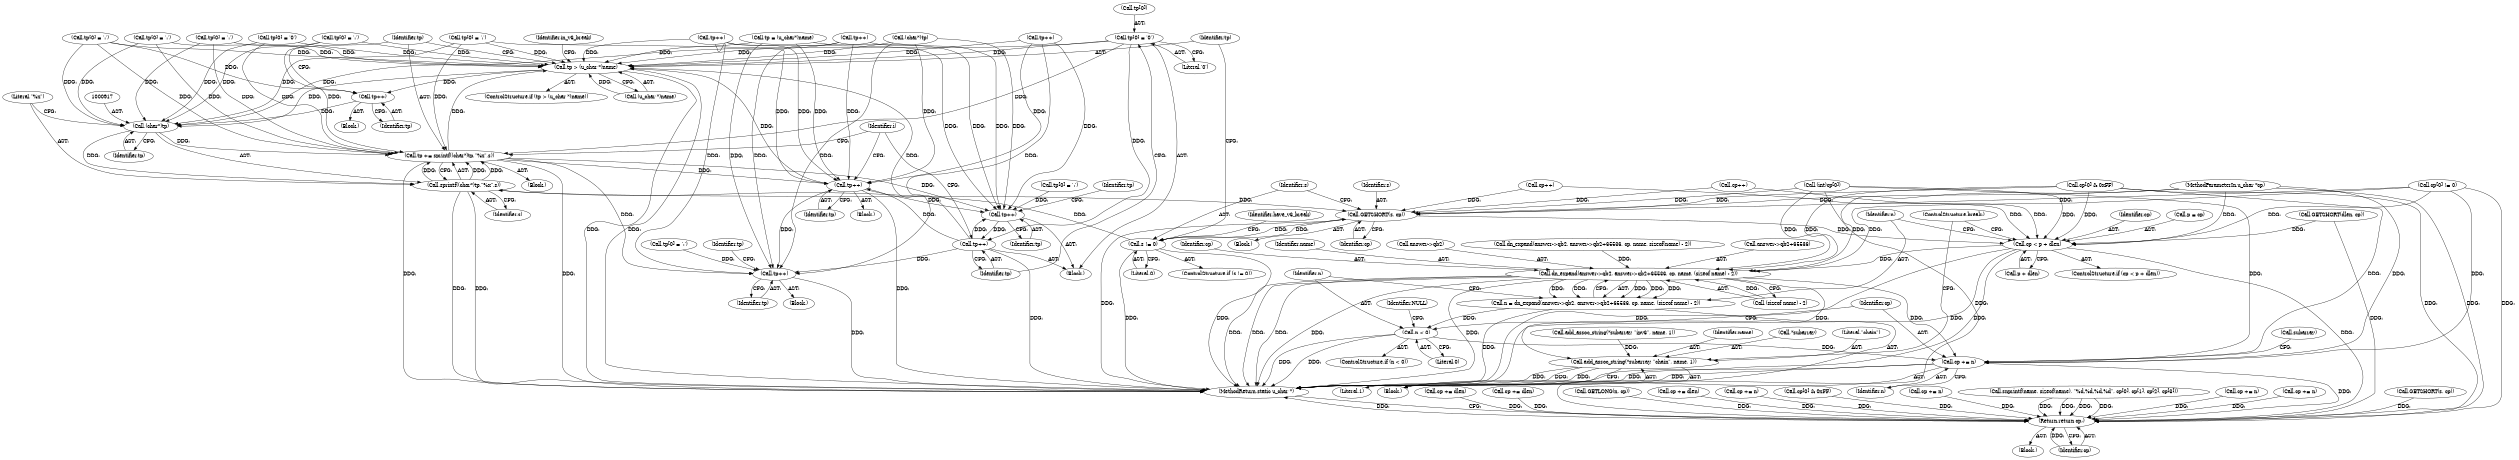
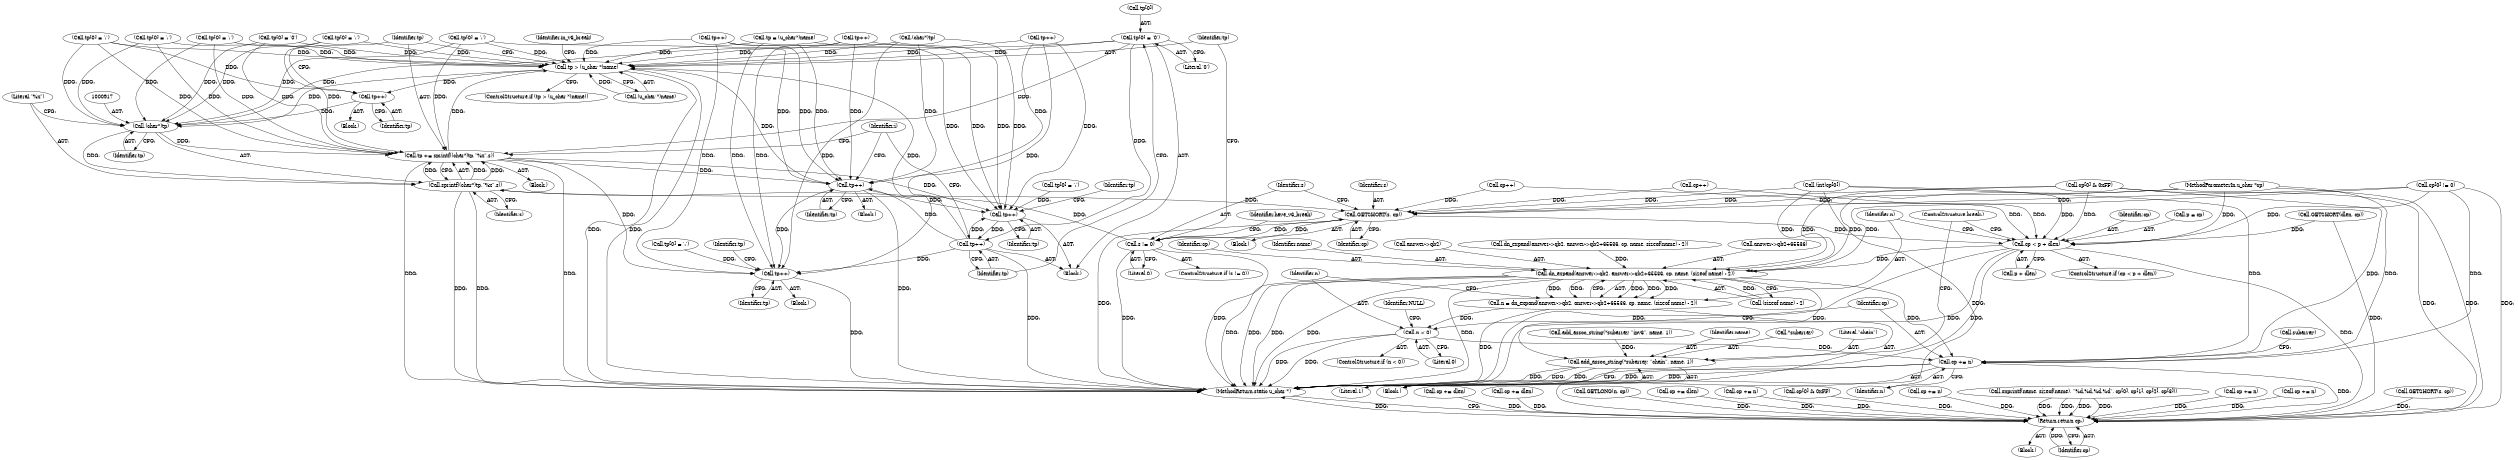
(571, 83) -> (573, 83)
